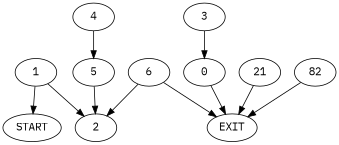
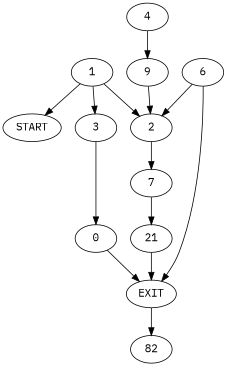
(94, 72) -> (148, 72)
none -> (94, 96)
(278, 97) -> (151, 318)
none -> (151, 183)
